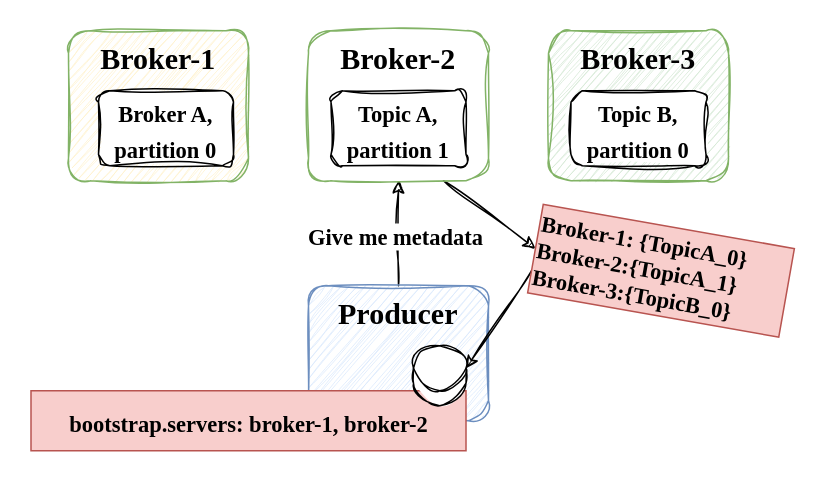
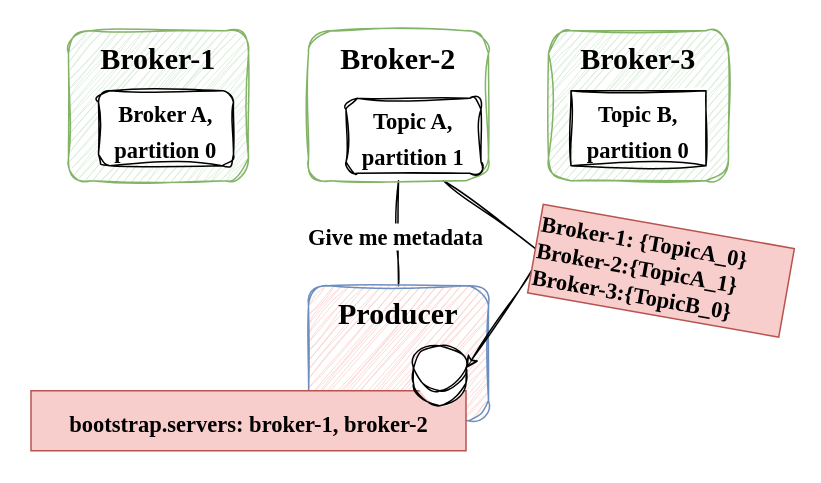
(158, 59) -> (158, 59)
(398, 128) -> (413, 136)
(638, 128) -> (638, 128)
(398, 197) -> (398, 193)
(526, 242) -> (530, 244)
(398, 353) -> (398, 353)
